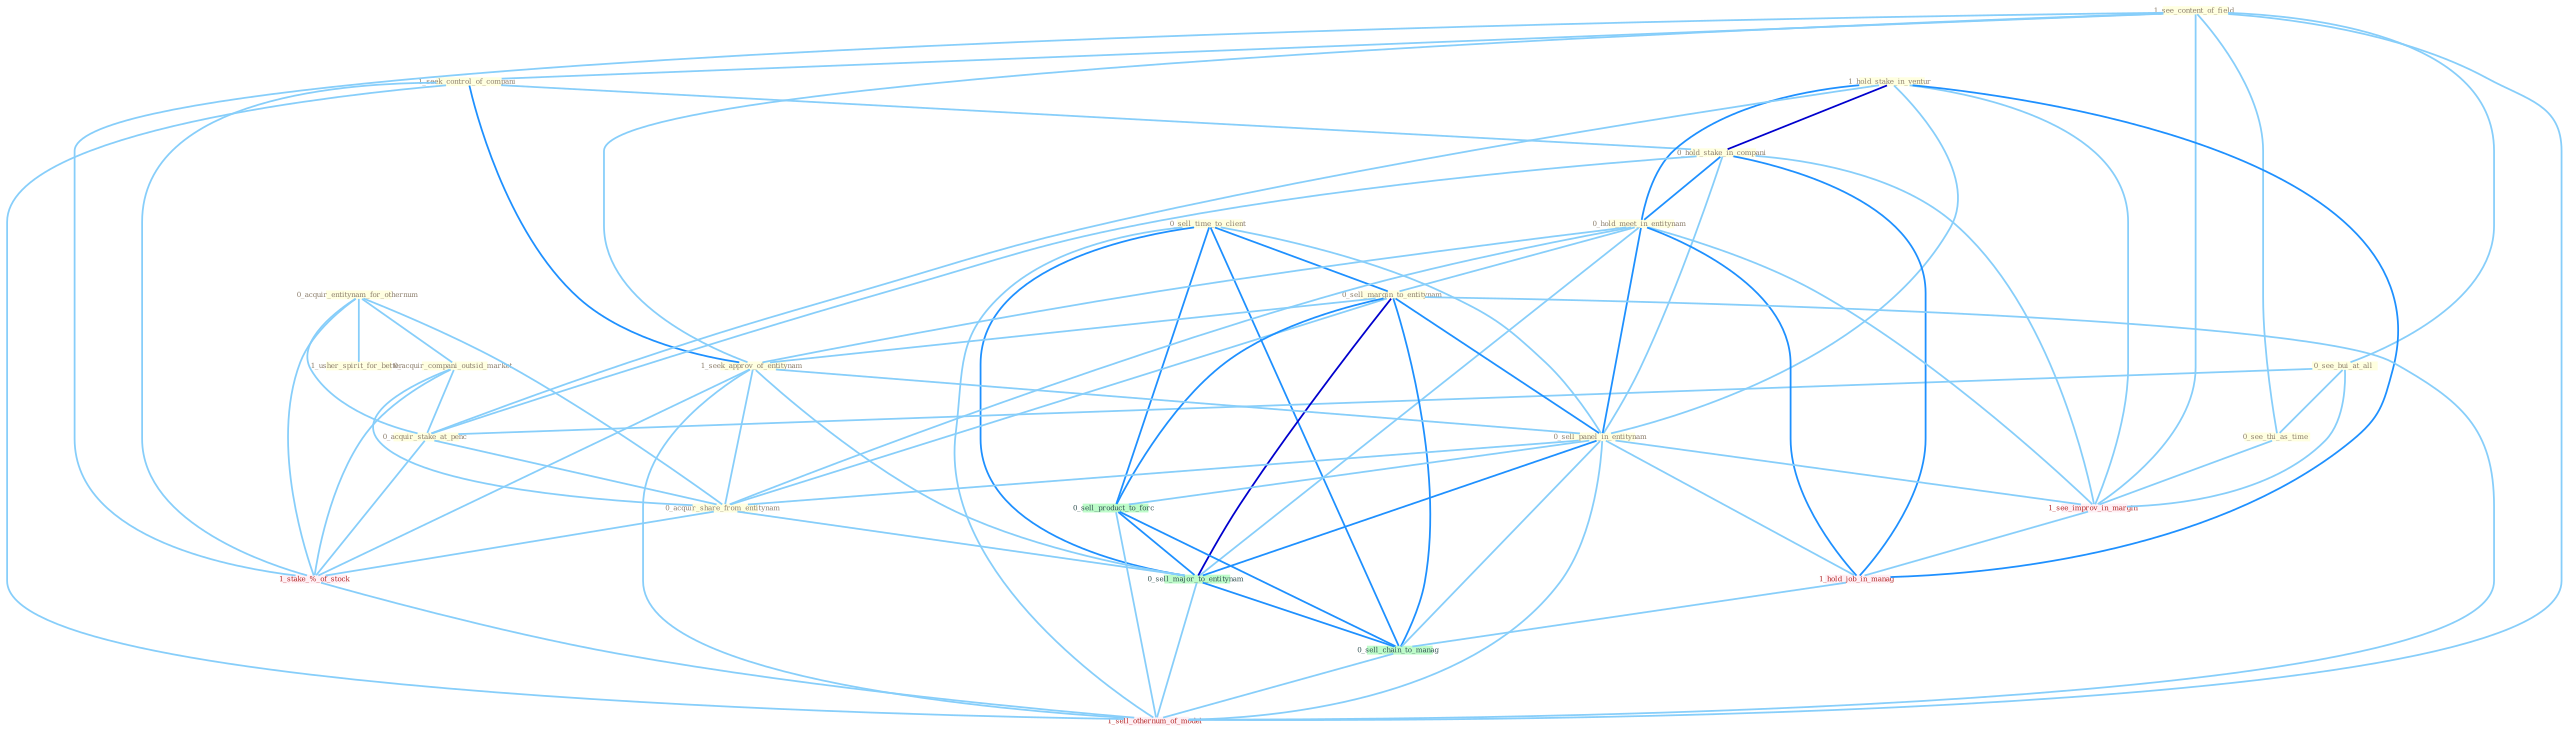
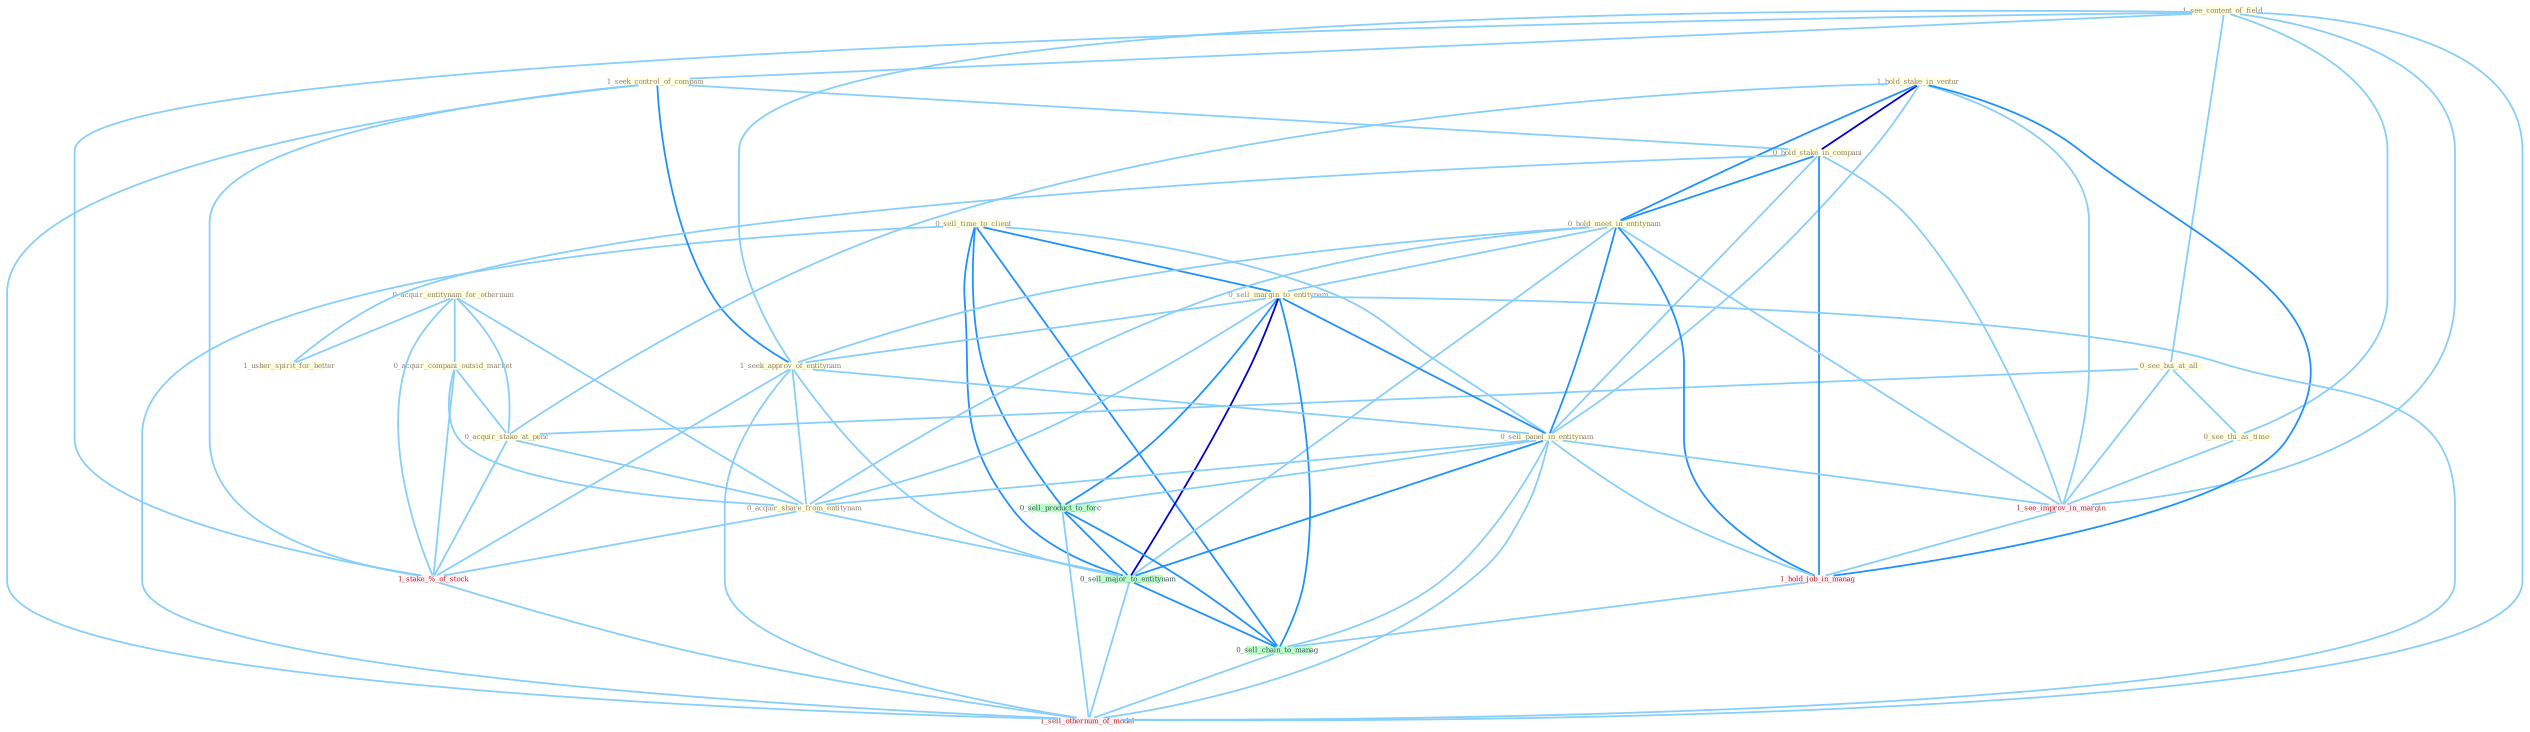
(1212, 212) -> (1064, 194)
